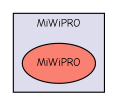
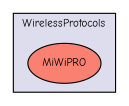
(59, 24) -> (64, 24)
